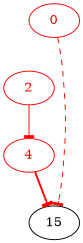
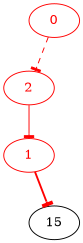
(66, 119) -> (43, 52)
(29, 155) -> (29, 155)
